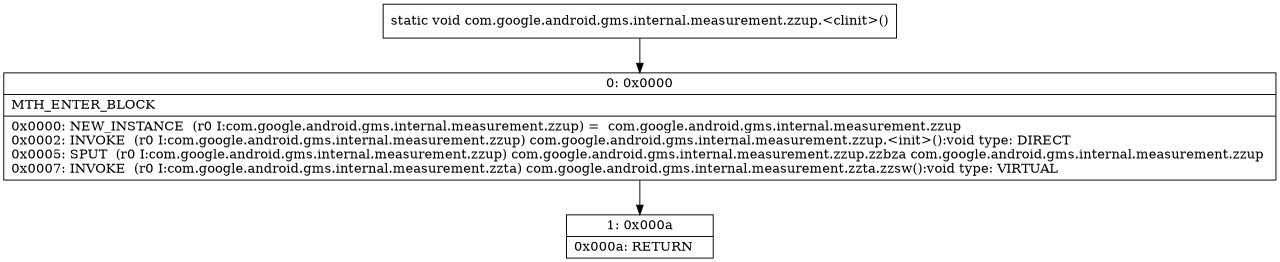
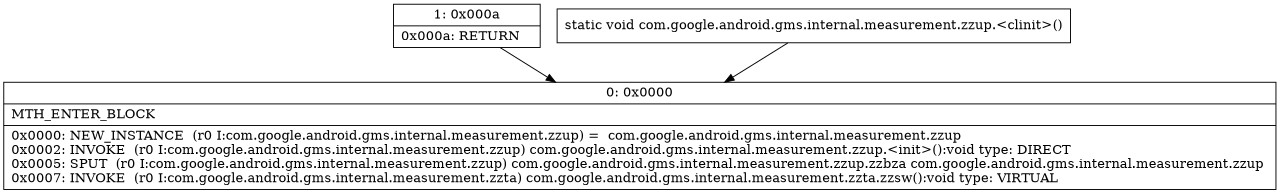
(640, 193) -> (524, 62)
